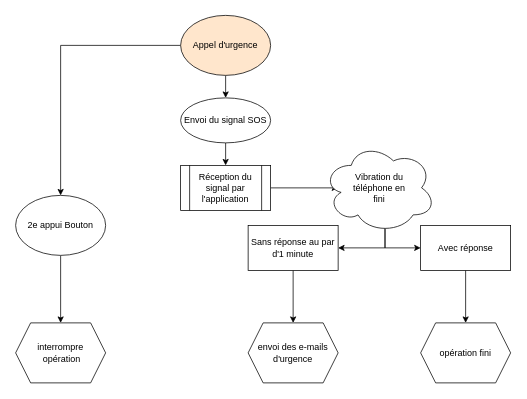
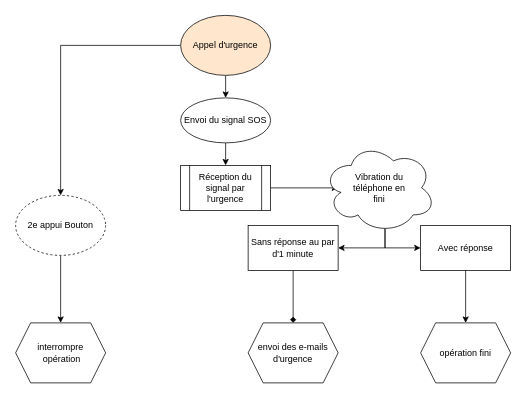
(225, 188) -> (225, 188)
(60, 225) -> (60, 225)
(293, 316) -> (293, 316)
